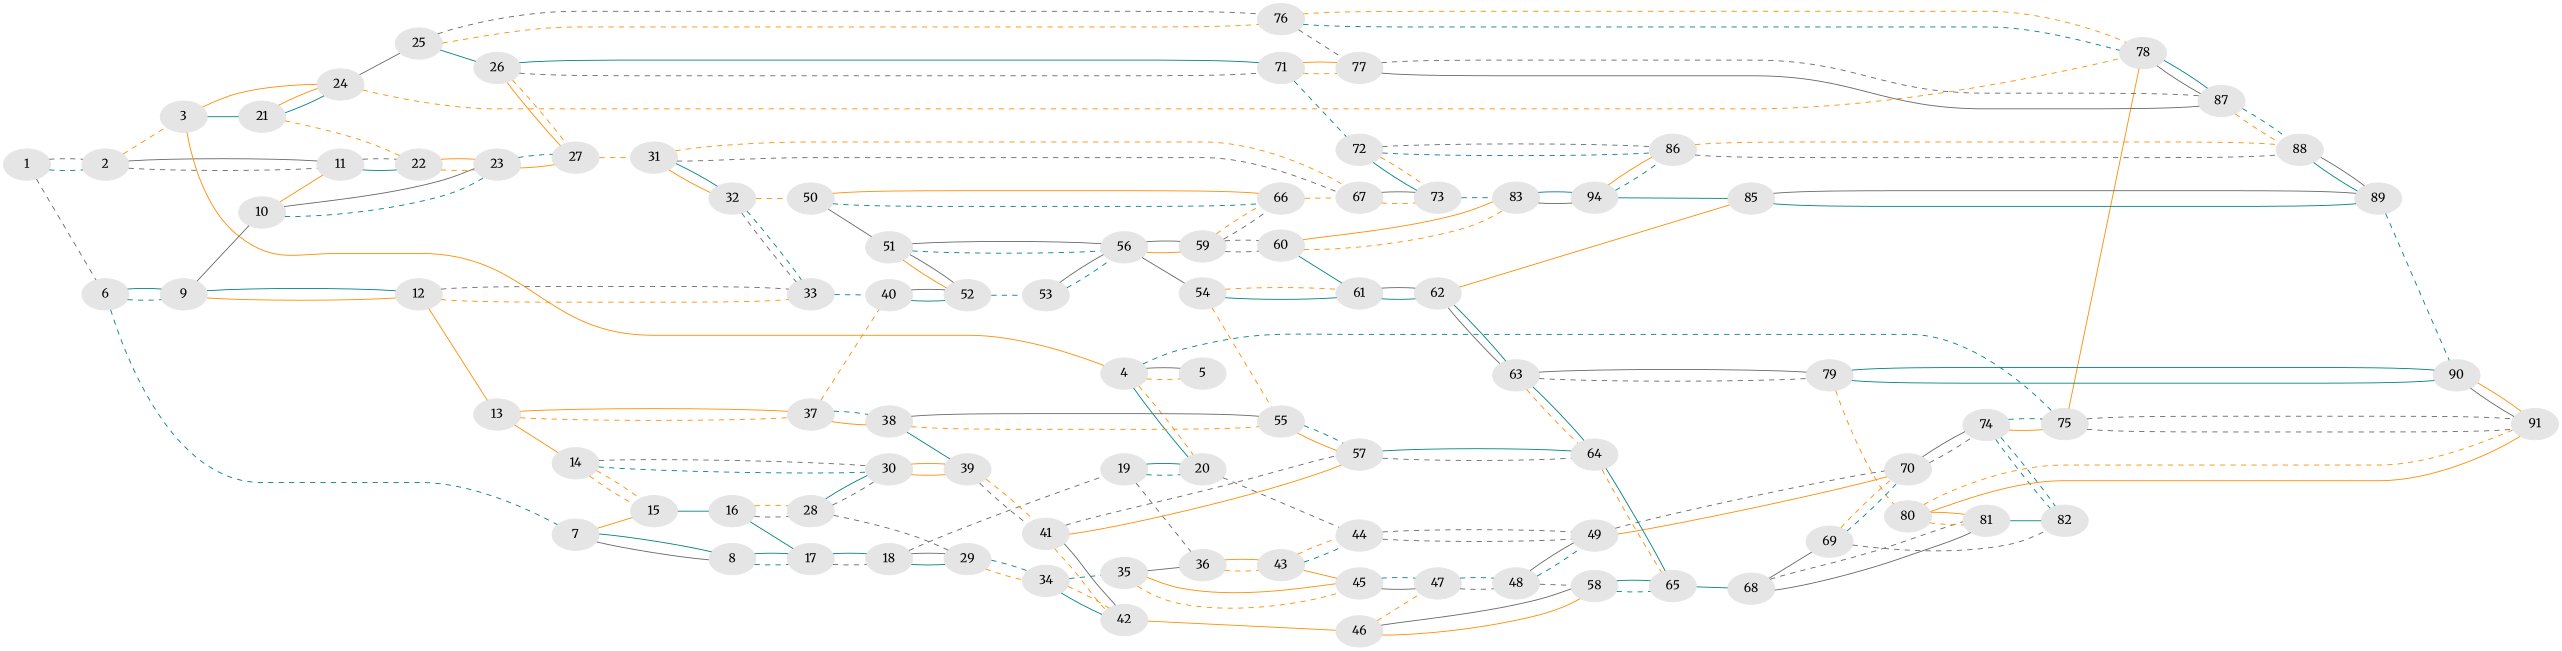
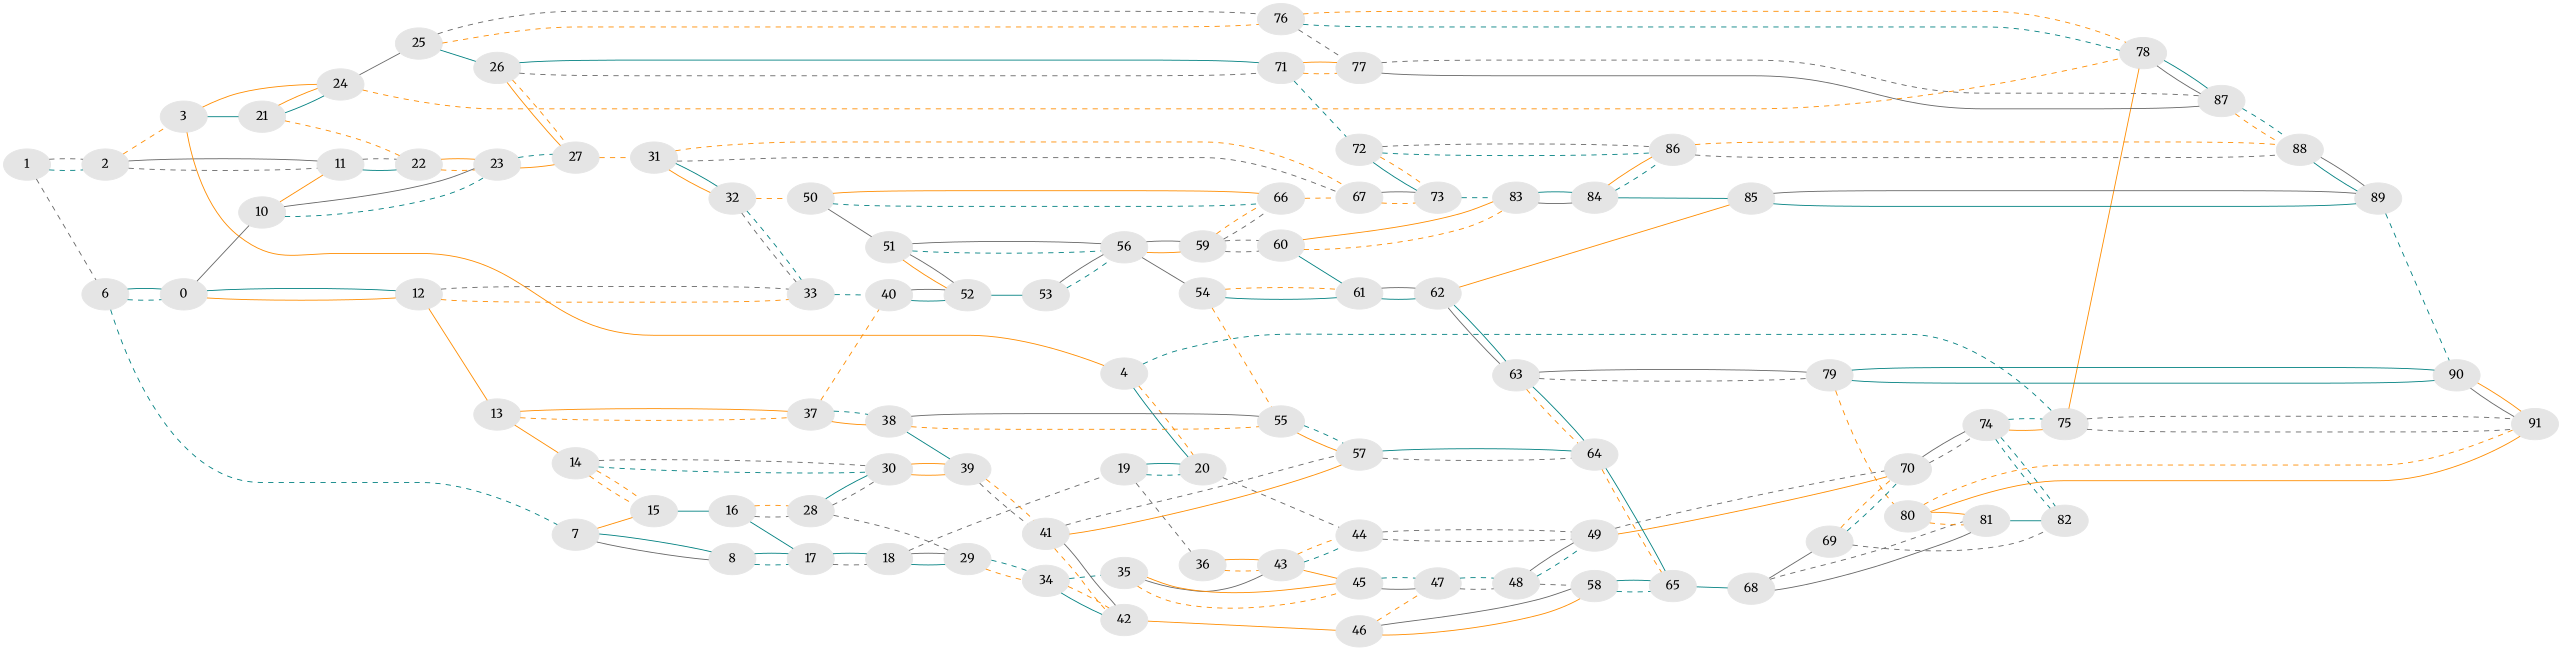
(1594, 198) -> (1594, 198)
(184, 294) -> (184, 294)
(1007, 295) -> (1007, 295)
(1203, 374) -> none
(1164, 569) -> (1235, 587)
